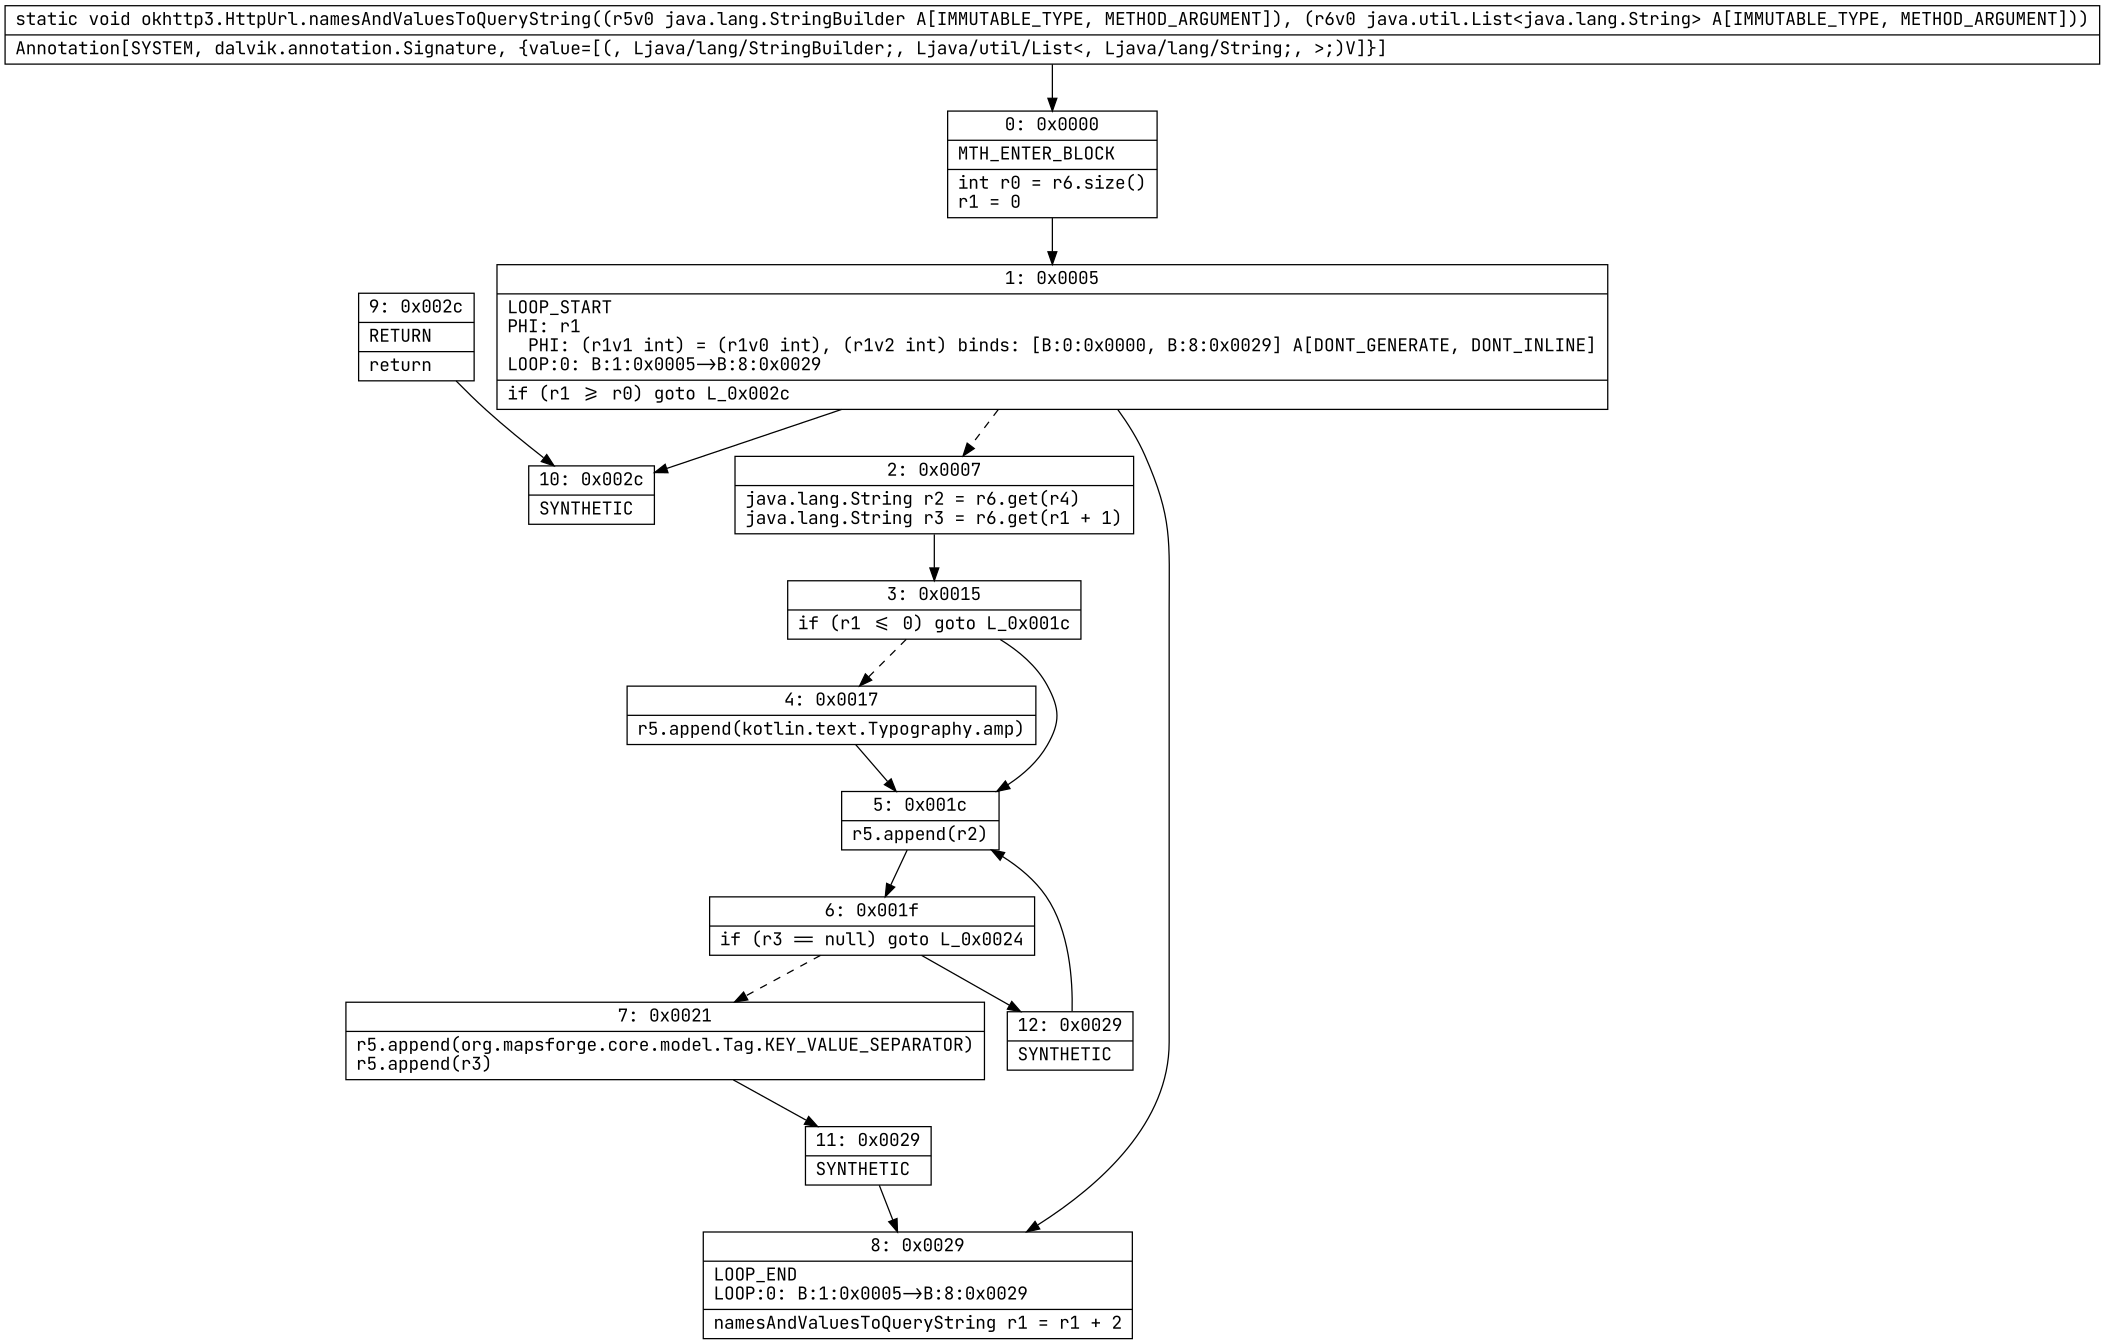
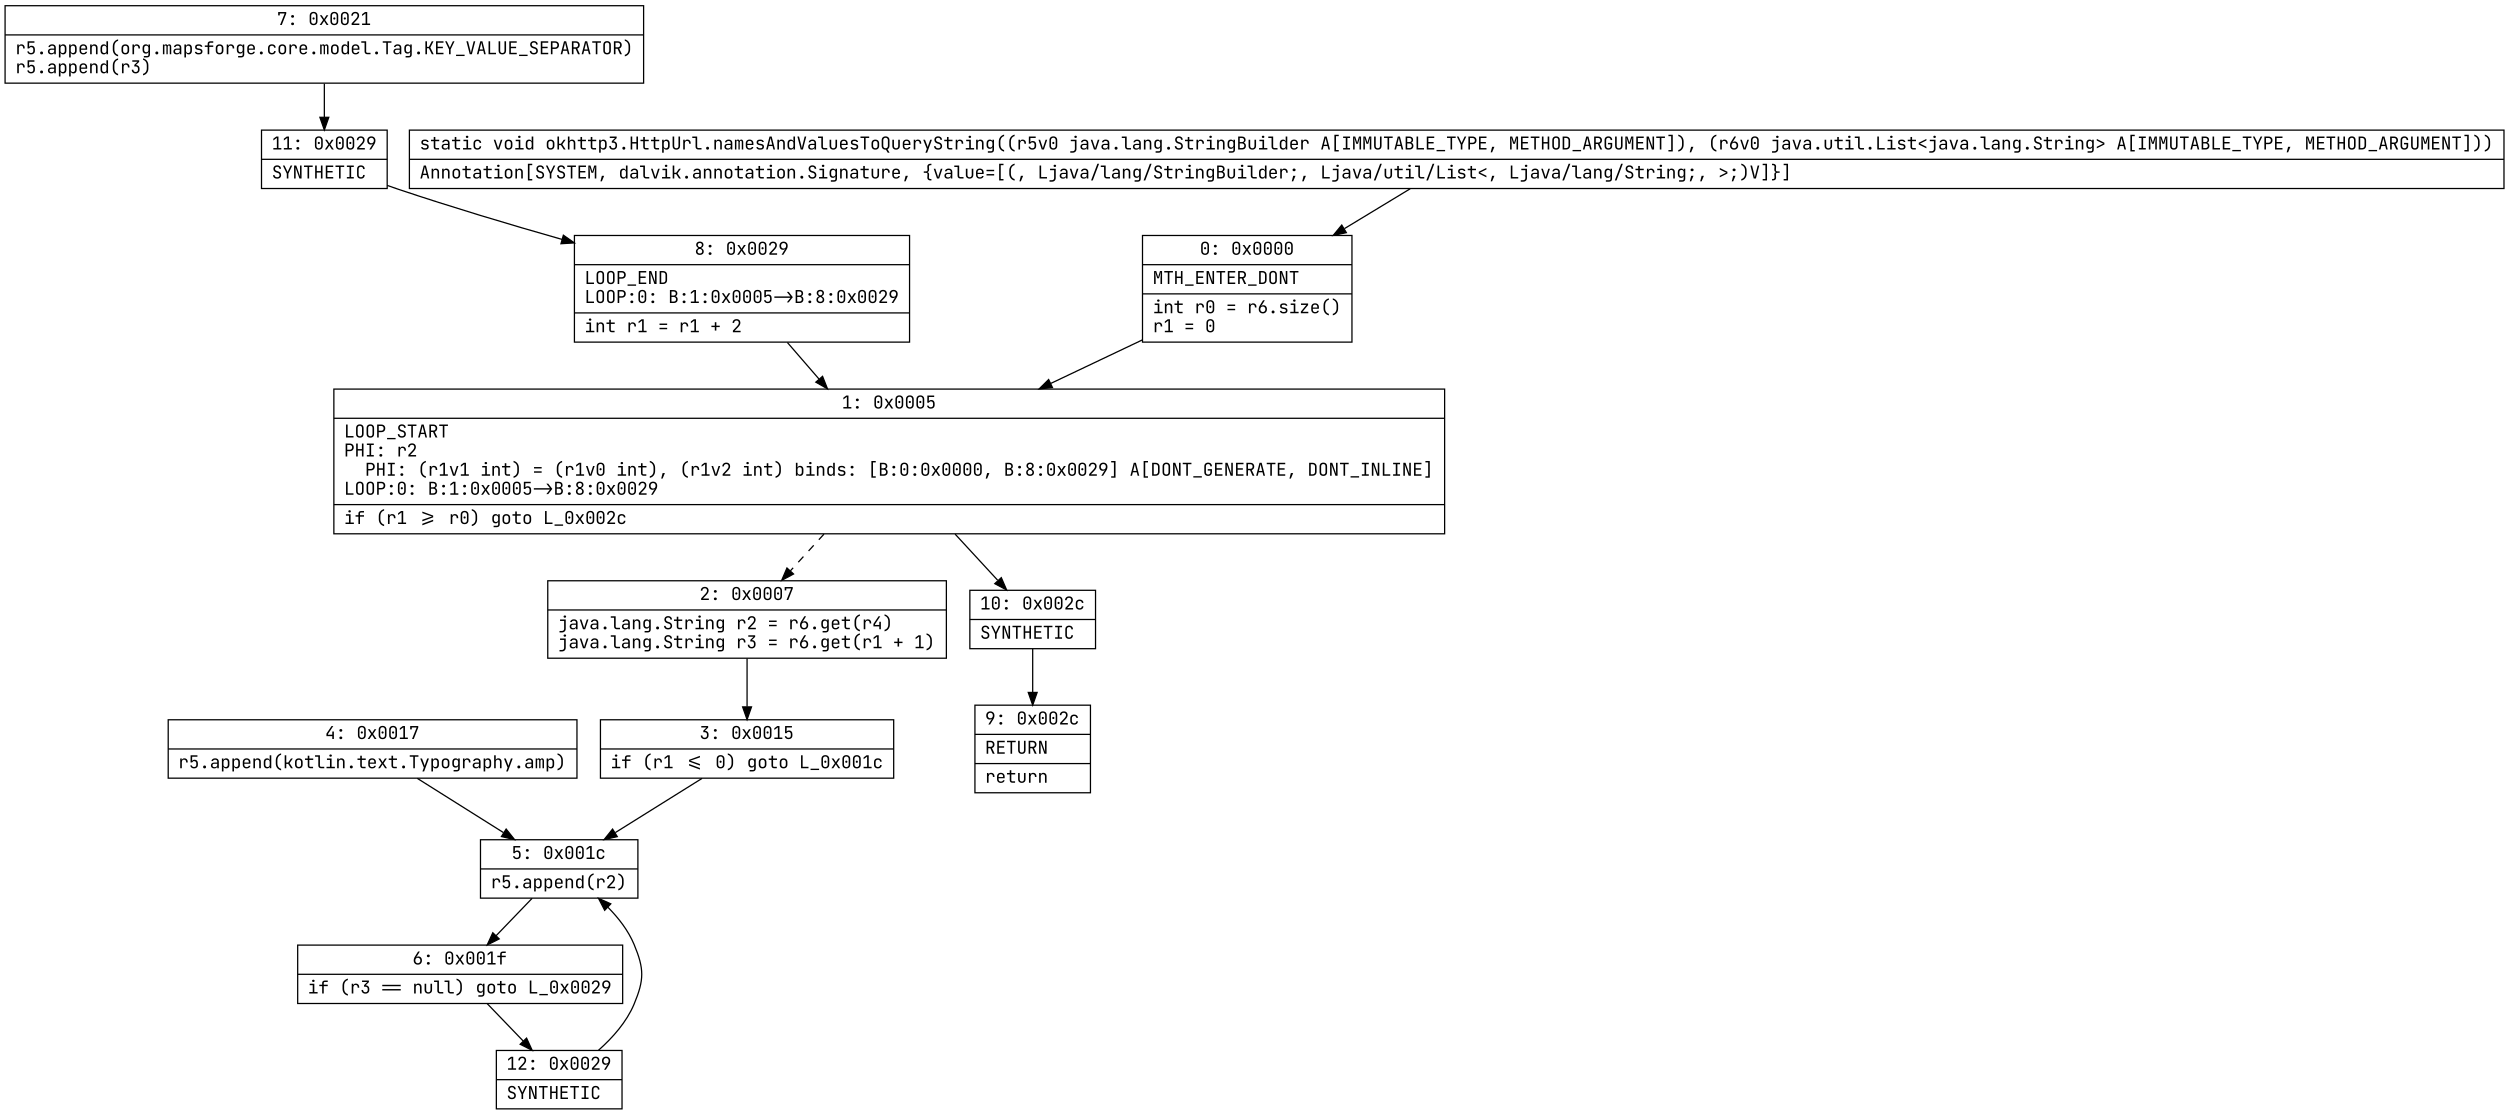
(1037, 154) -> (1226, 279)
(550, 327) -> (387, 451)
(498, 421) -> (1033, 671)
(887, 658) -> none
(1169, 838) -> (803, 361)
(872, 940) -> (460, 988)
(783, 976) -> none
(918, 1323) -> (663, 327)
